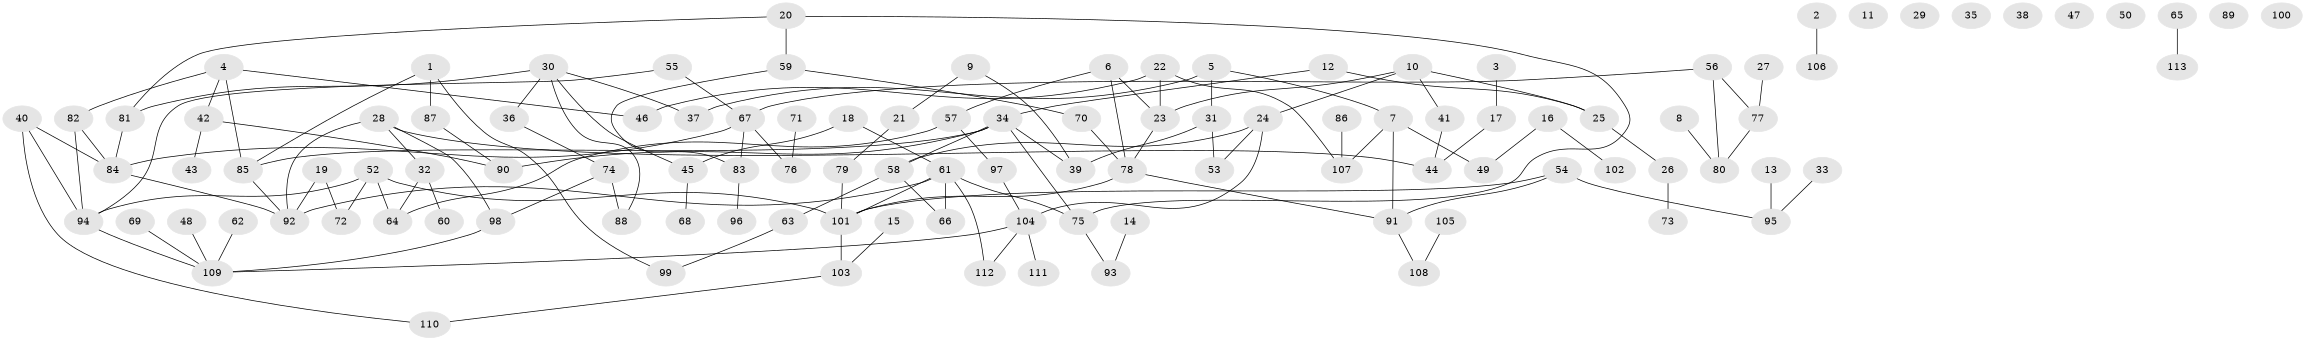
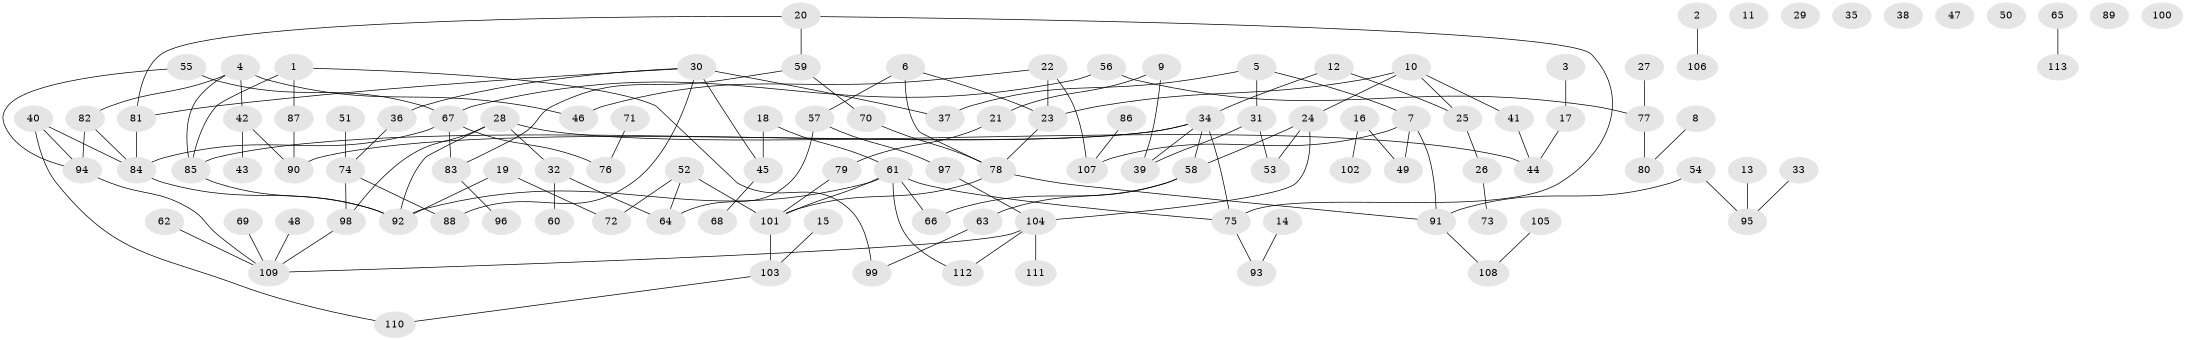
none -> (345, 119)
(1716, 119) -> none
(1200, 191) -> none
(235, 196) -> none
